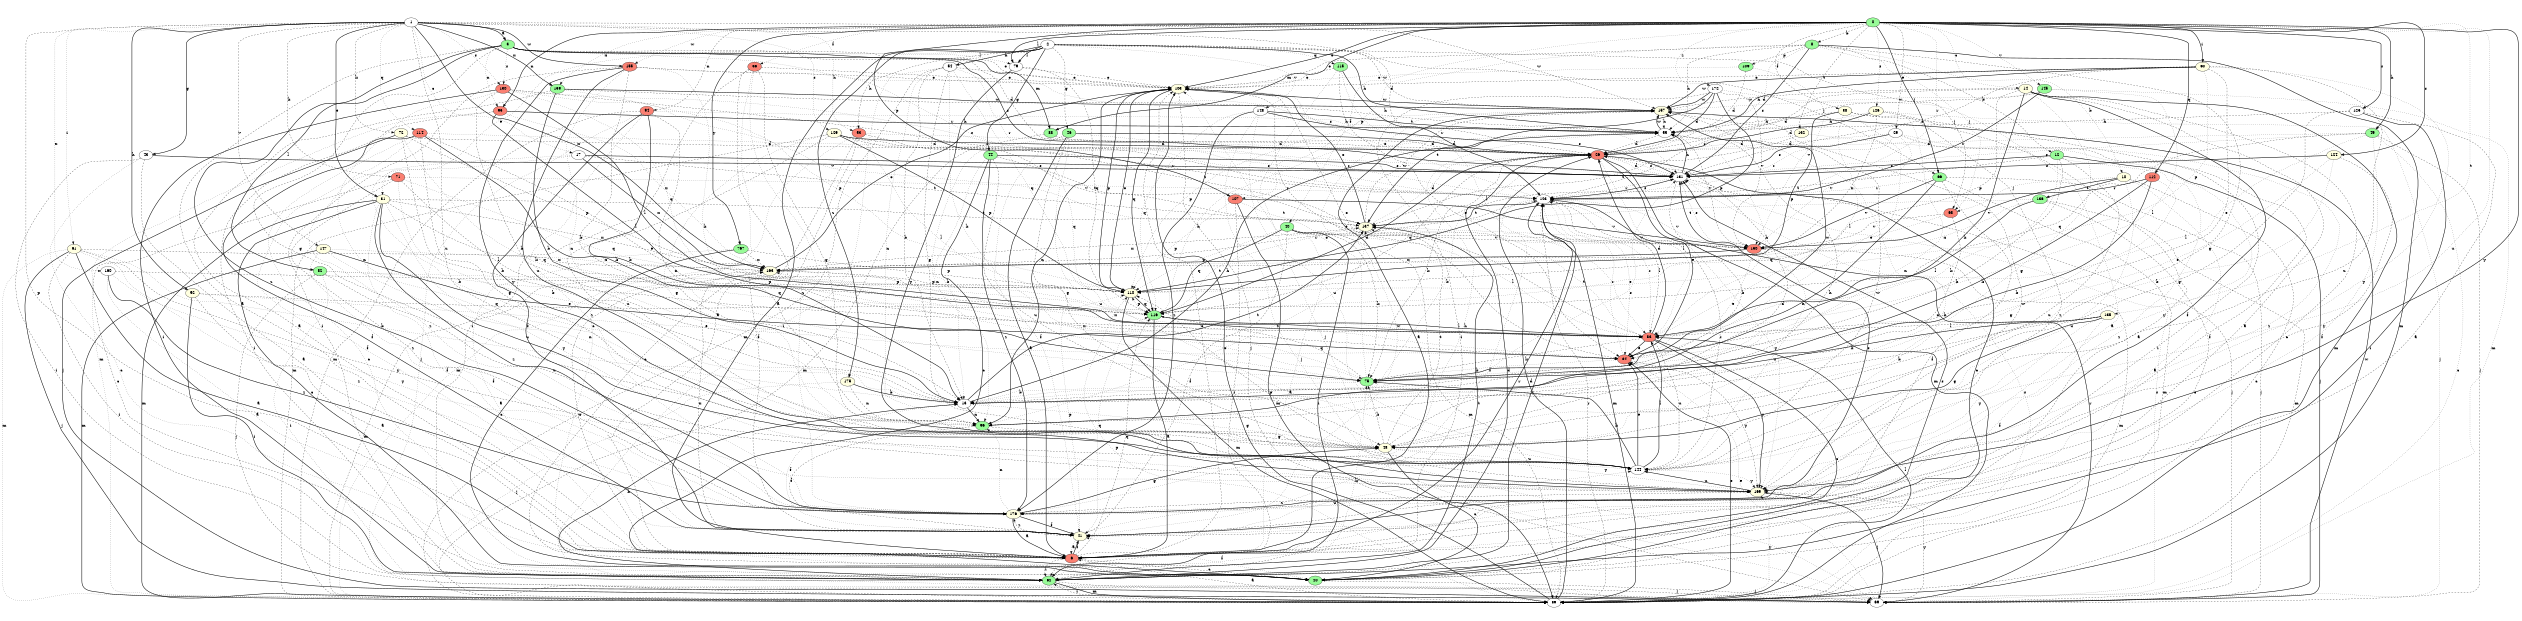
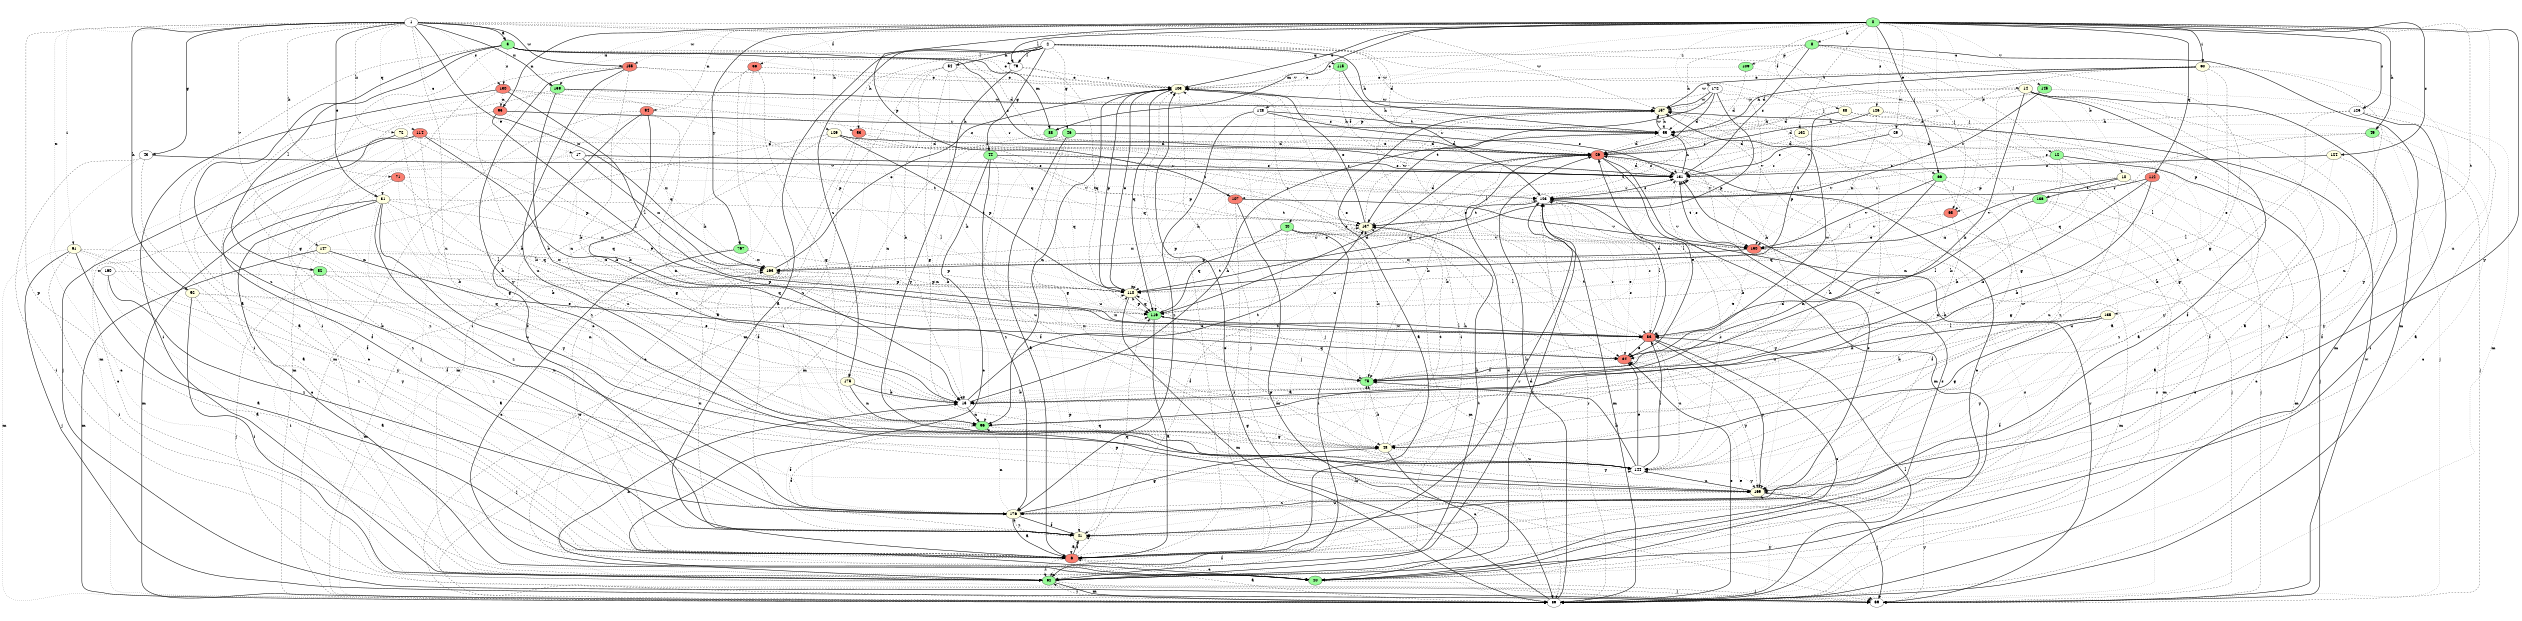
(2439, 24) -> (2439, 24)
(486, 73) -> (502, 99)
(1870, 166) -> (1870, 166)
(494, 382) -> (494, 382)
(874, 415) -> (874, 415)
(2184, 583) -> (2048, 533)
